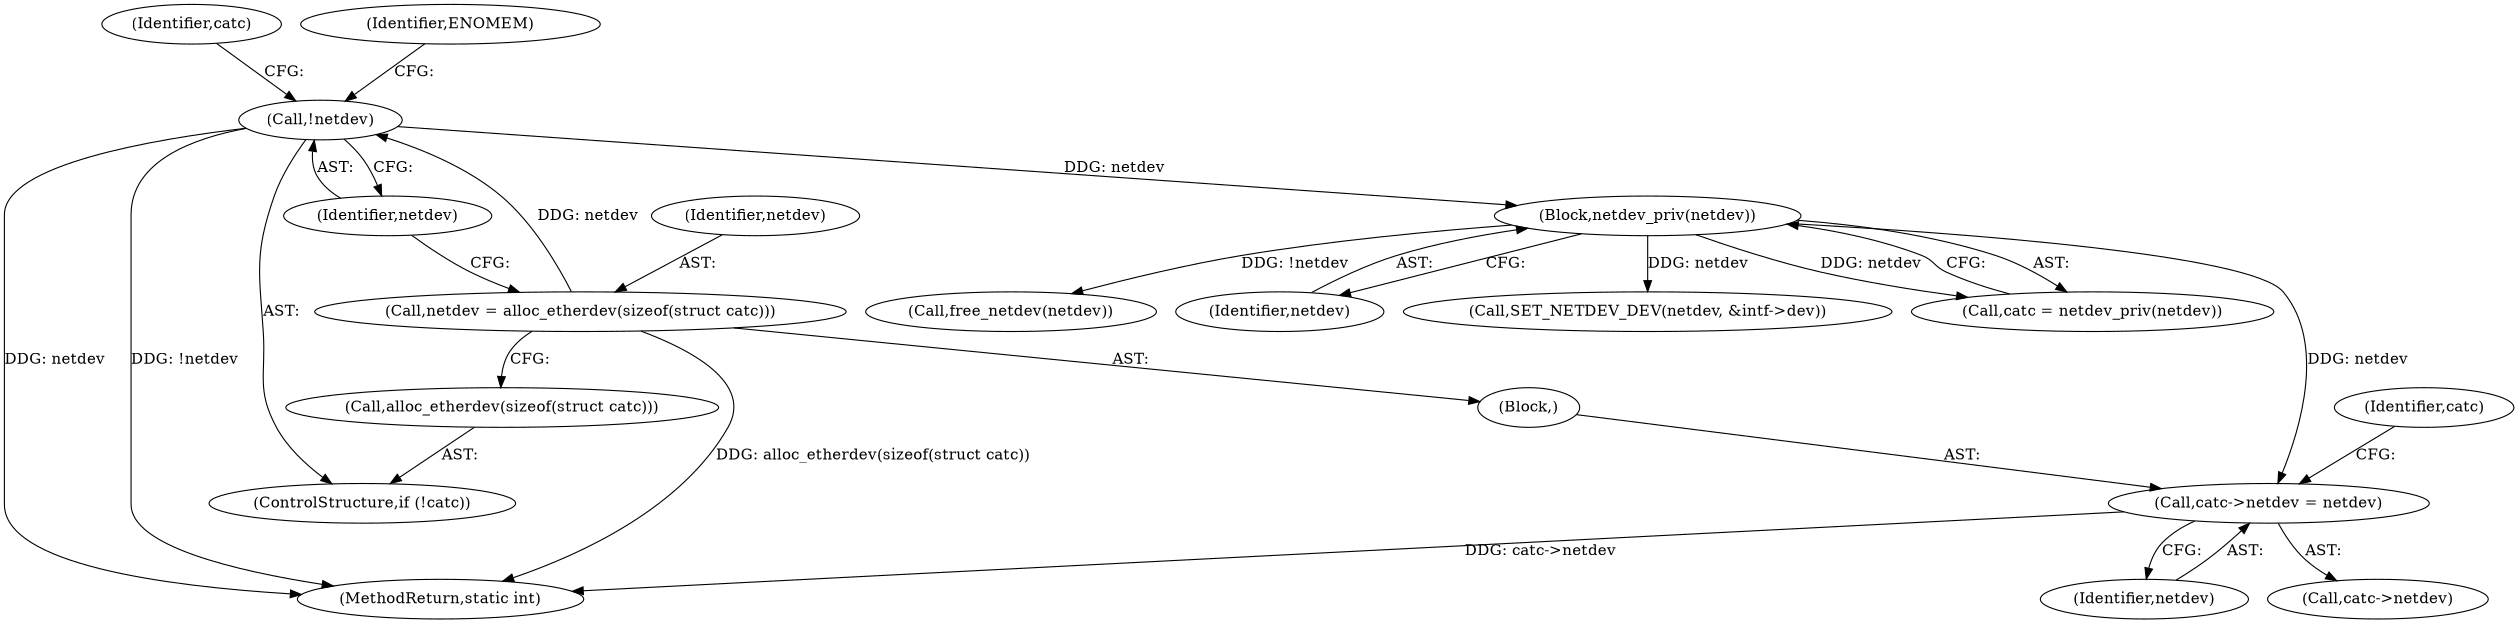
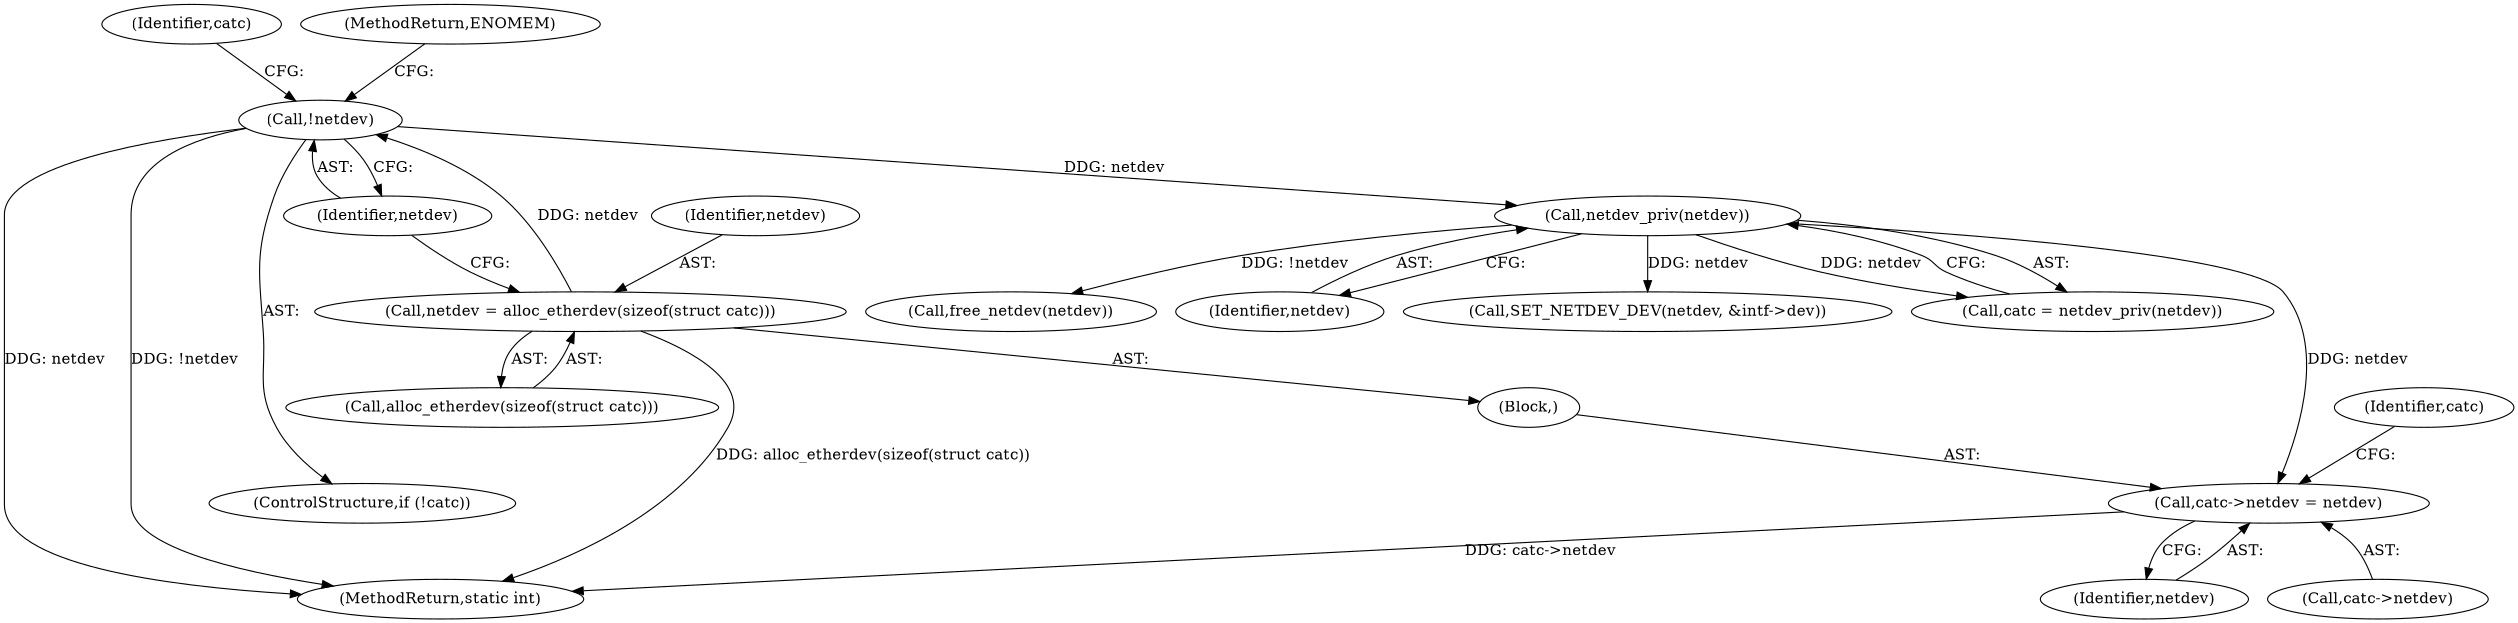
(450, 24) -> (450, 24)
(1648, 216) -> (1648, 216)
(533, 360) -> (533, 360)
(437, 452) -> (555, 368)
(2299, 553) -> (2357, 549)
